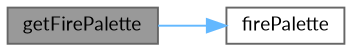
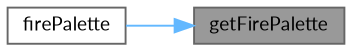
(182, 26) -> (150, 26)
